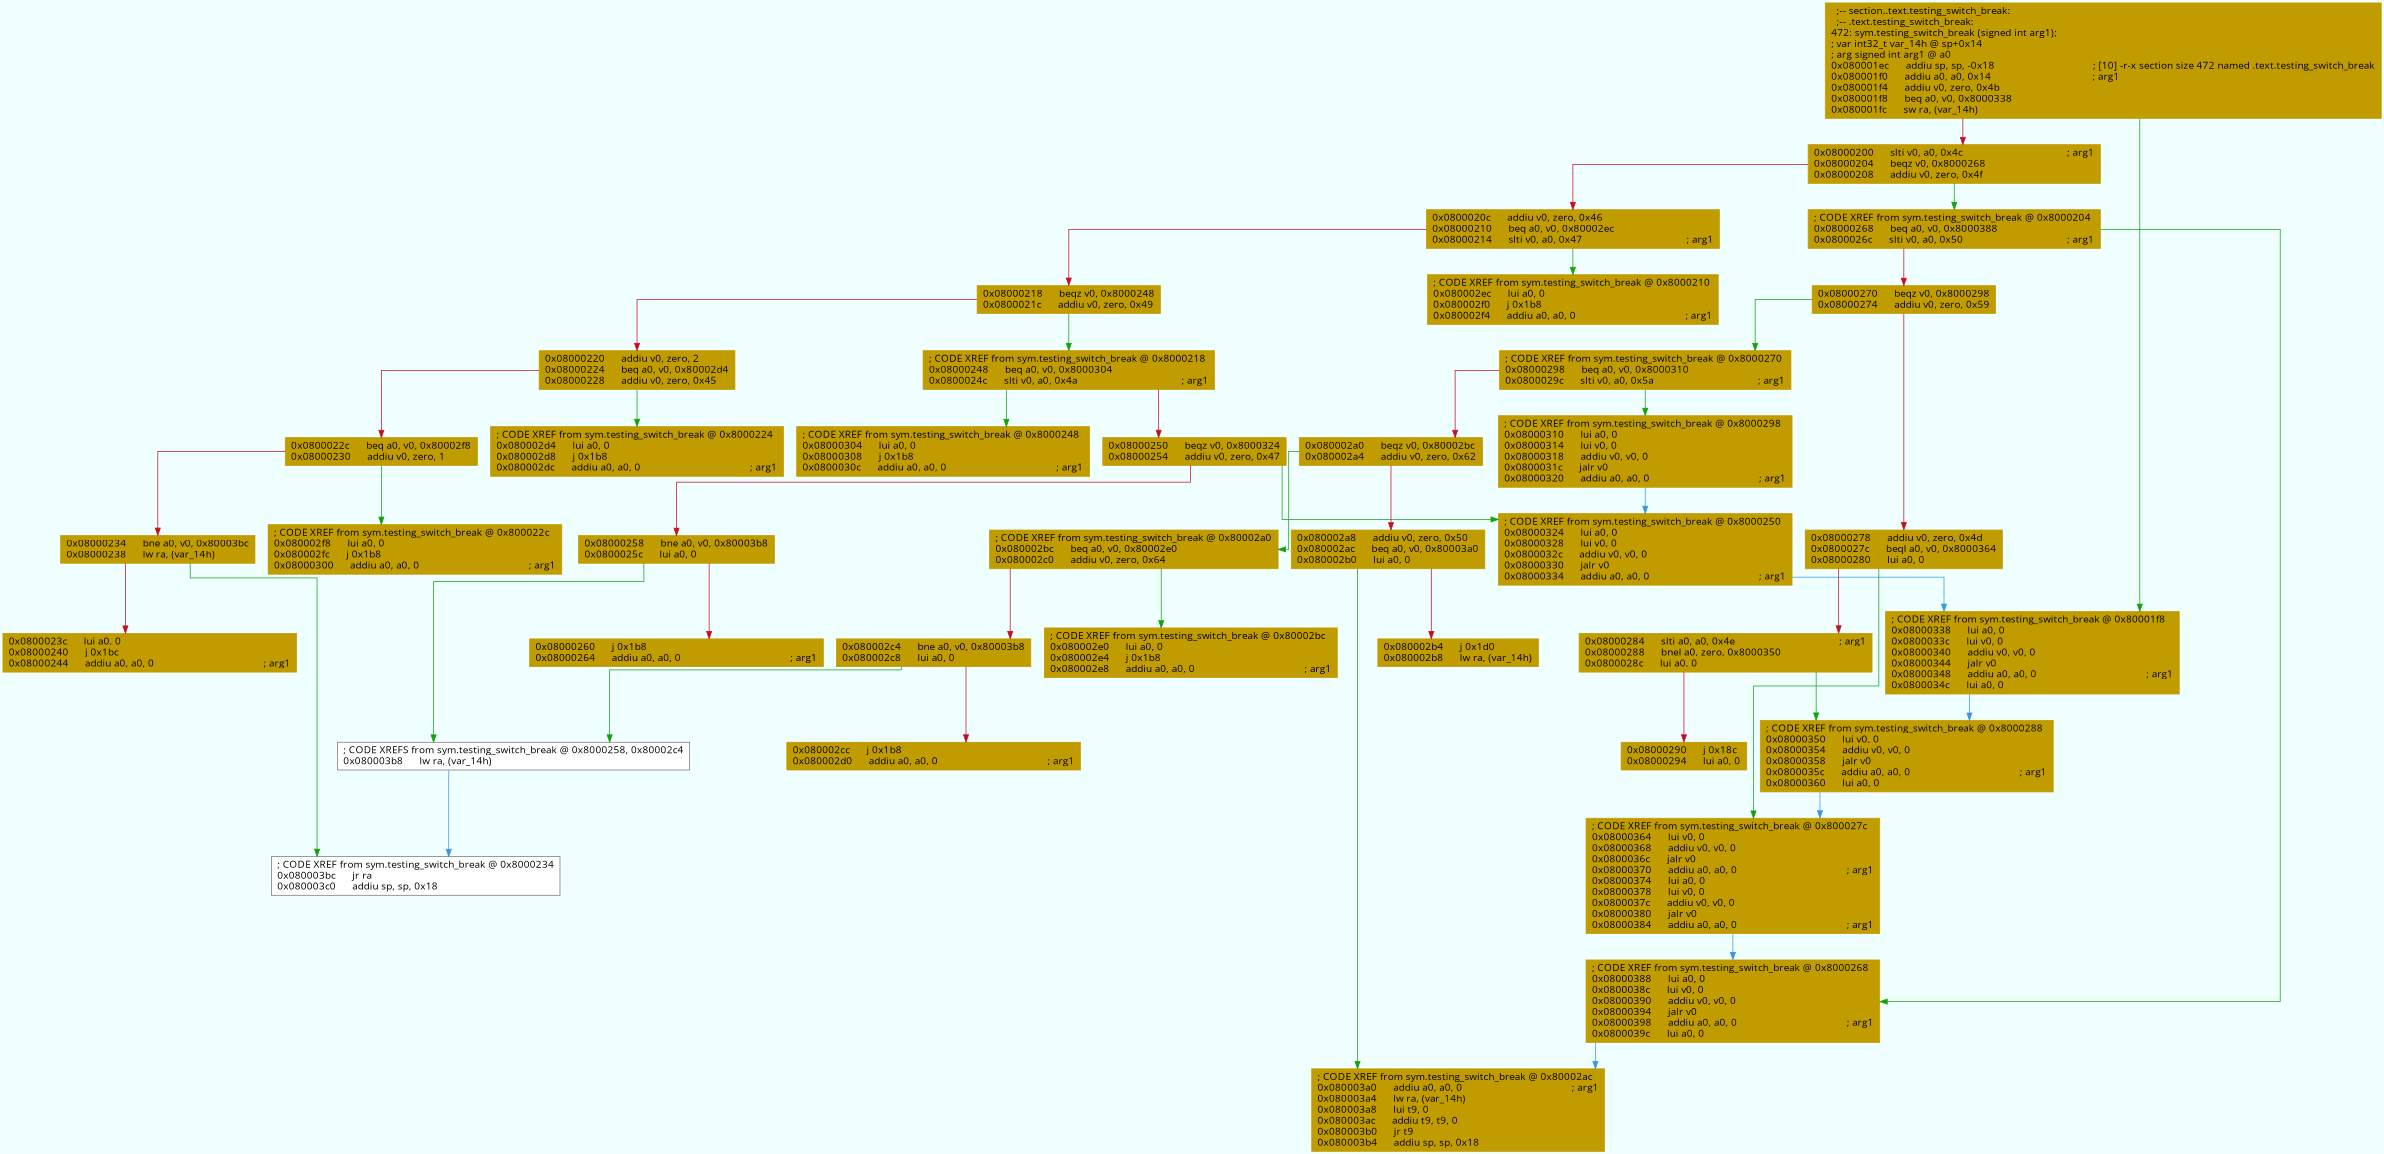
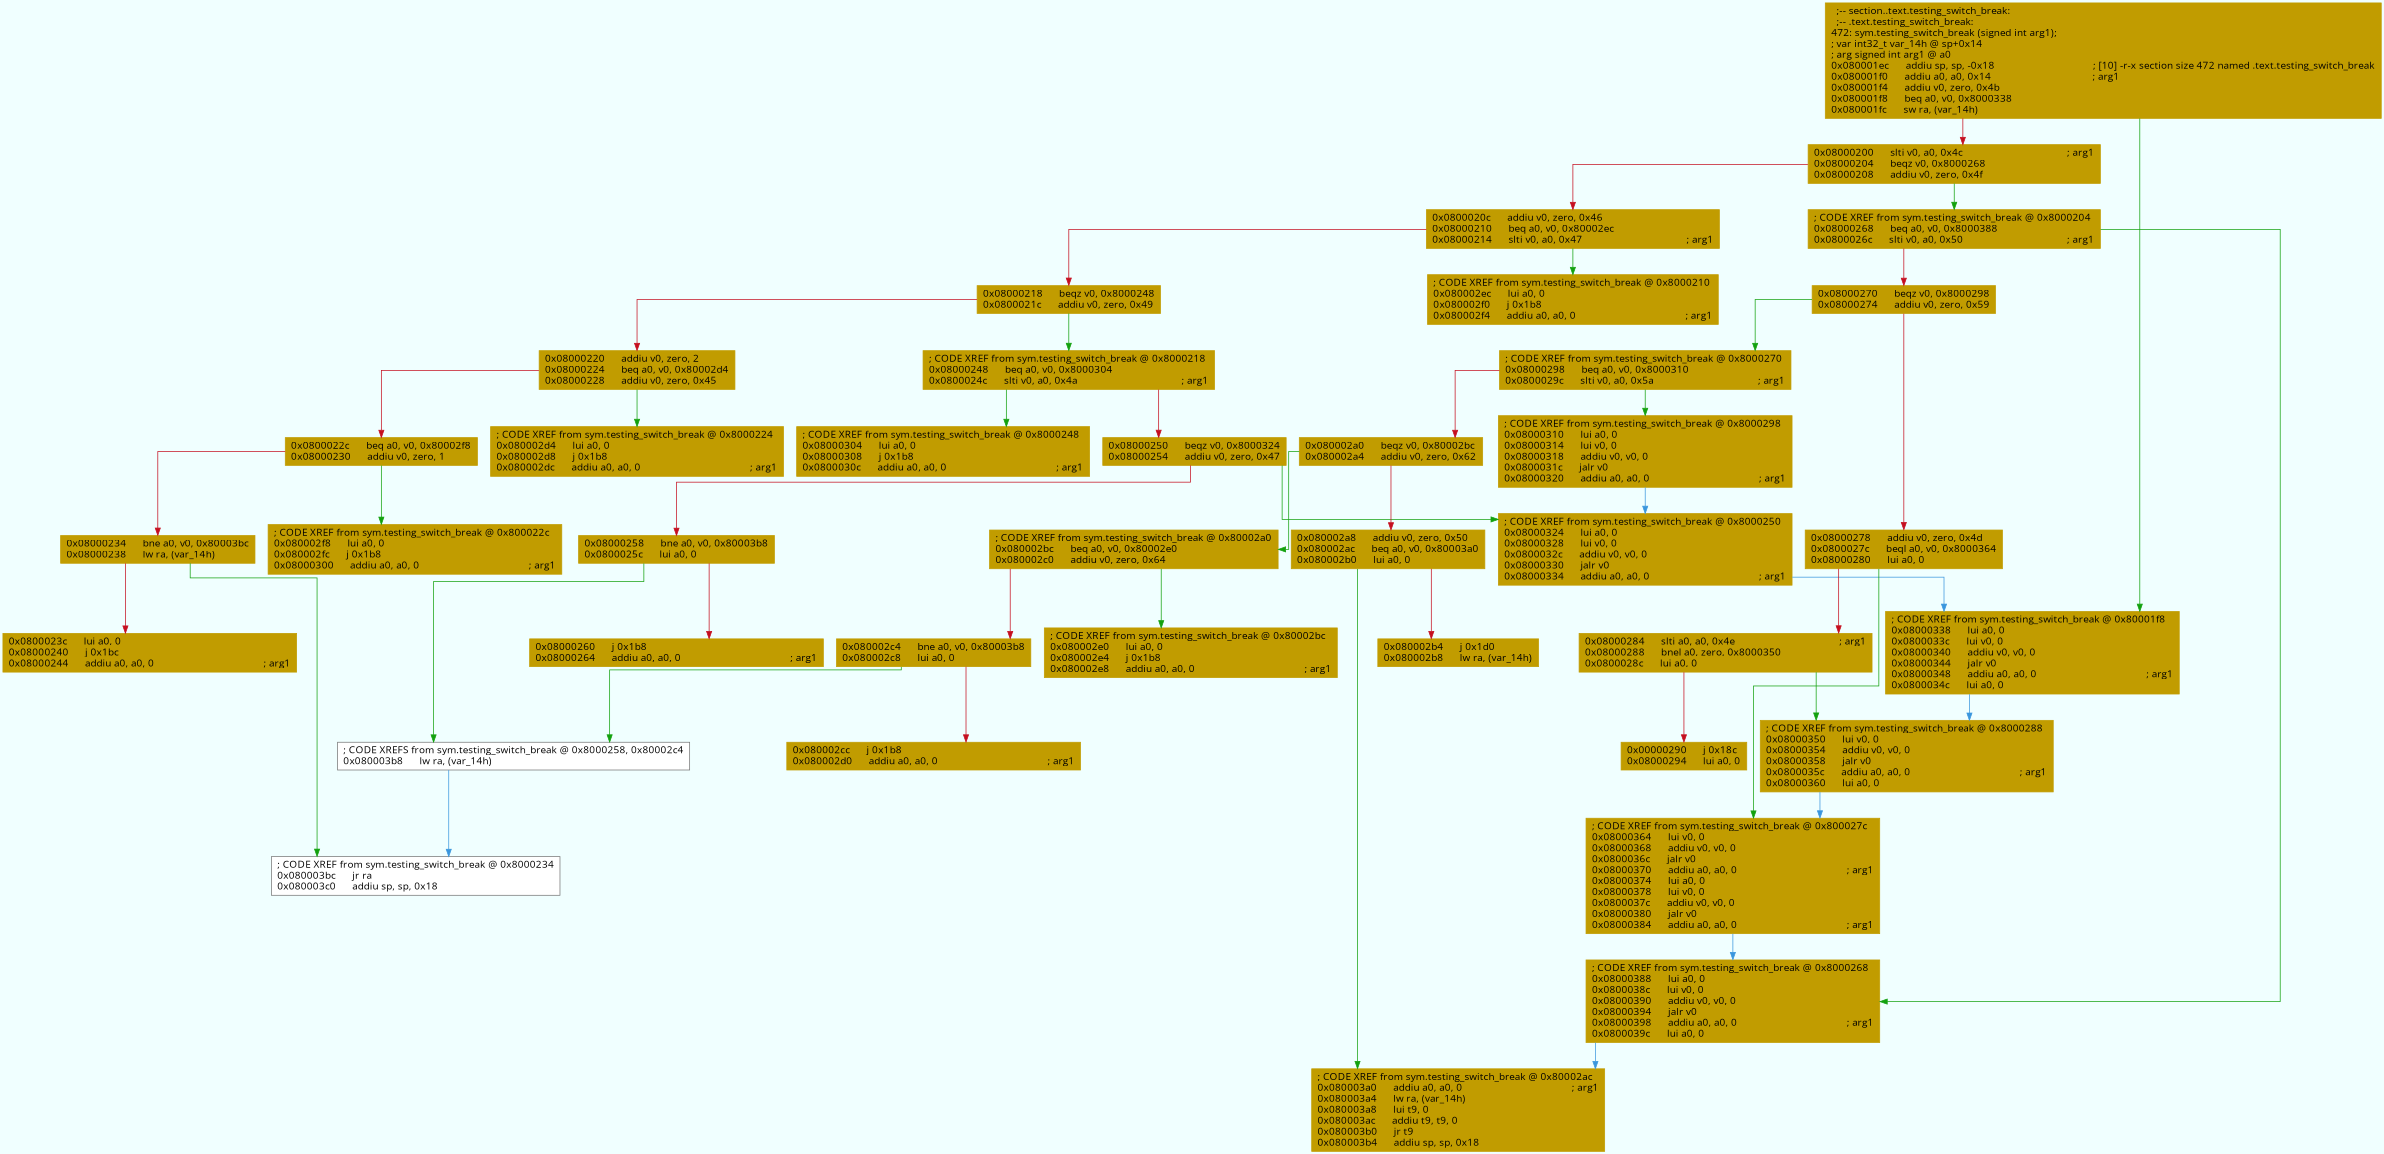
(1684, 756) -> (1684, 756)
